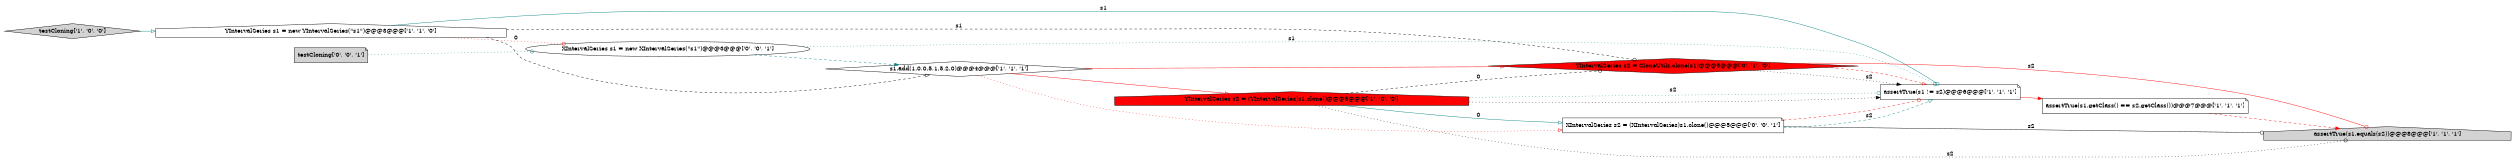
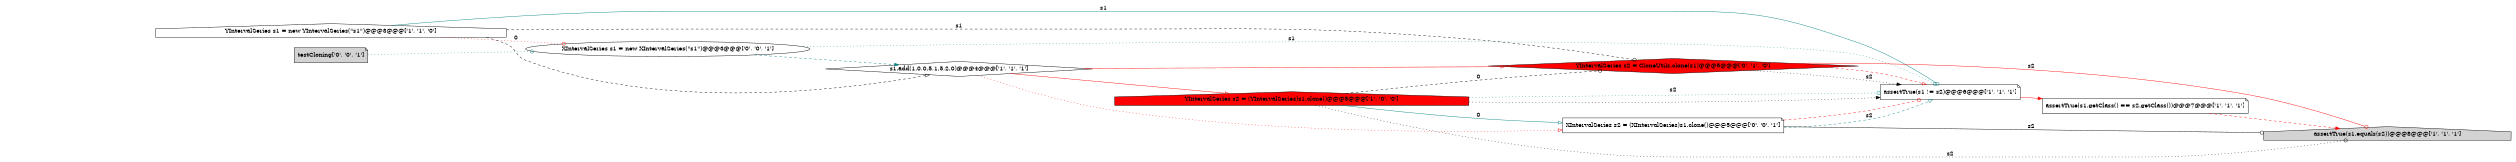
(73, 31) -> none
